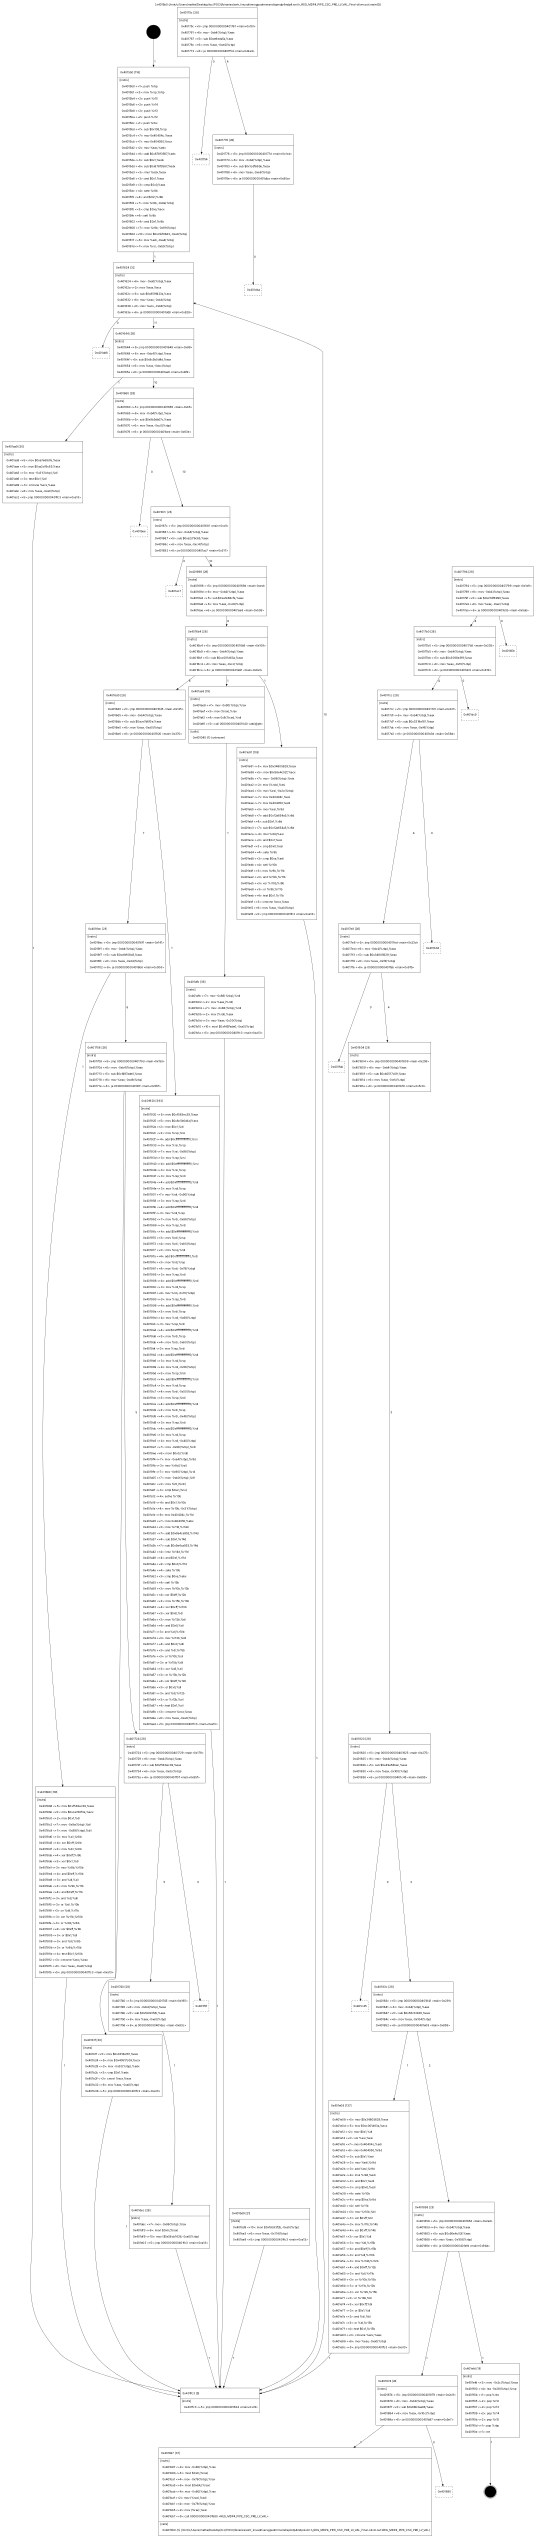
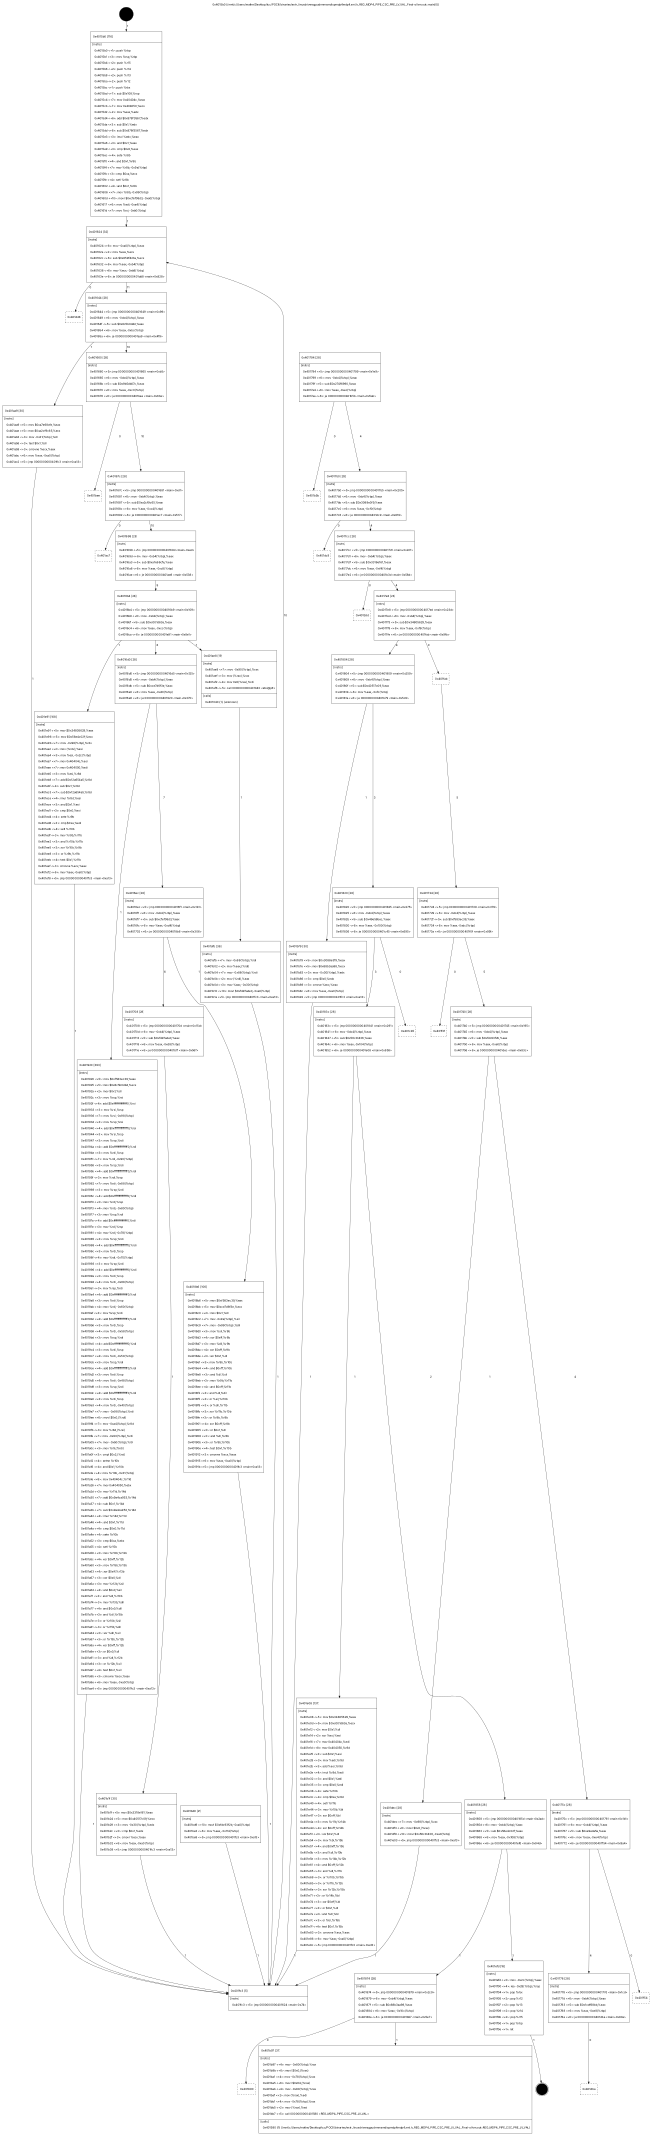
none -> (327, 972)
(125, 1412) -> (449, 785)
none -> (540, 1427)
